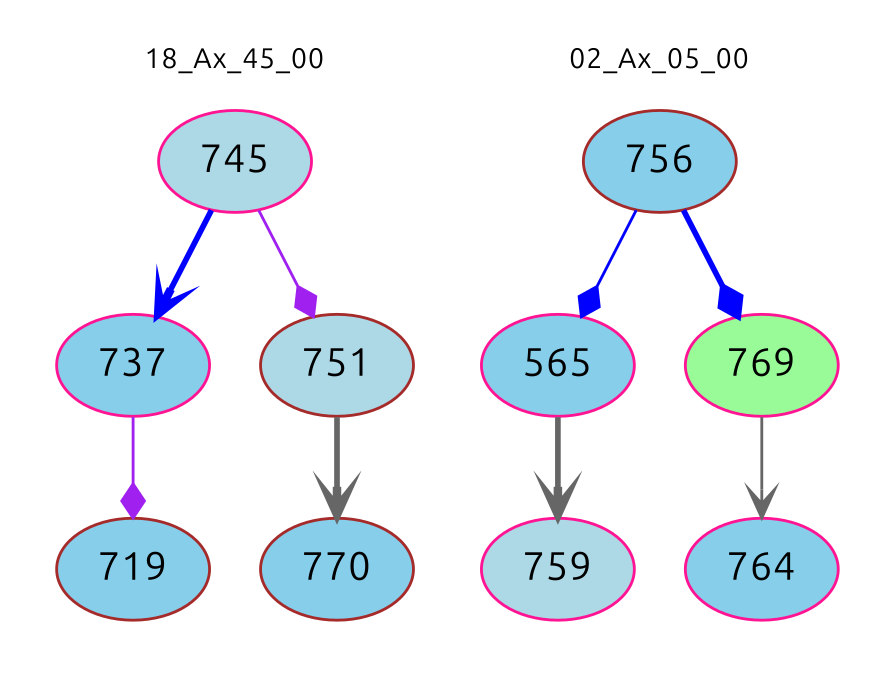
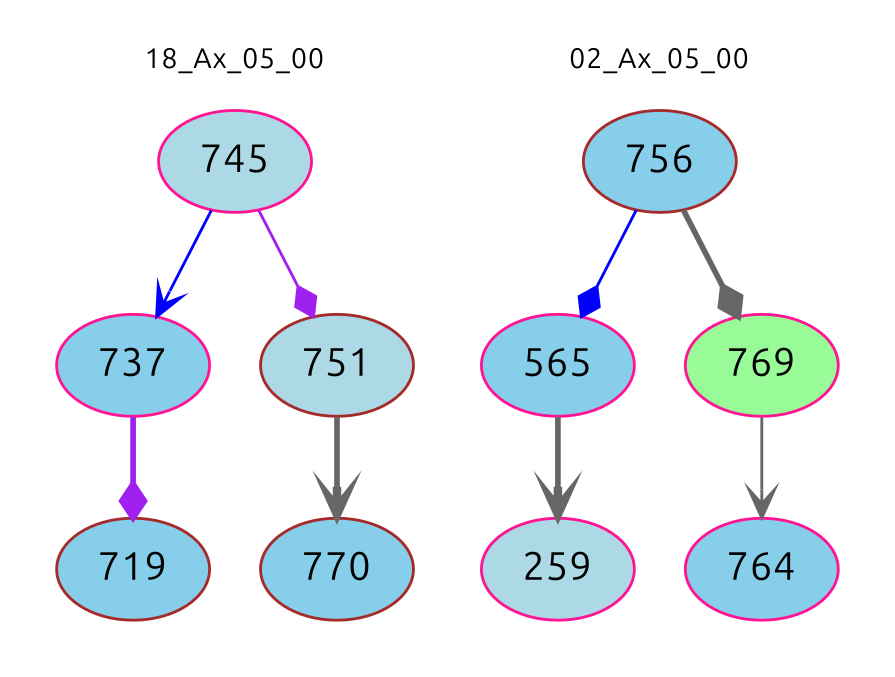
(235, 61) -> (235, 61)
(703, 248) -> (703, 248)
(191, 251) -> (191, 251)
(133, 451) -> (133, 451)
(558, 569) -> (558, 569)
